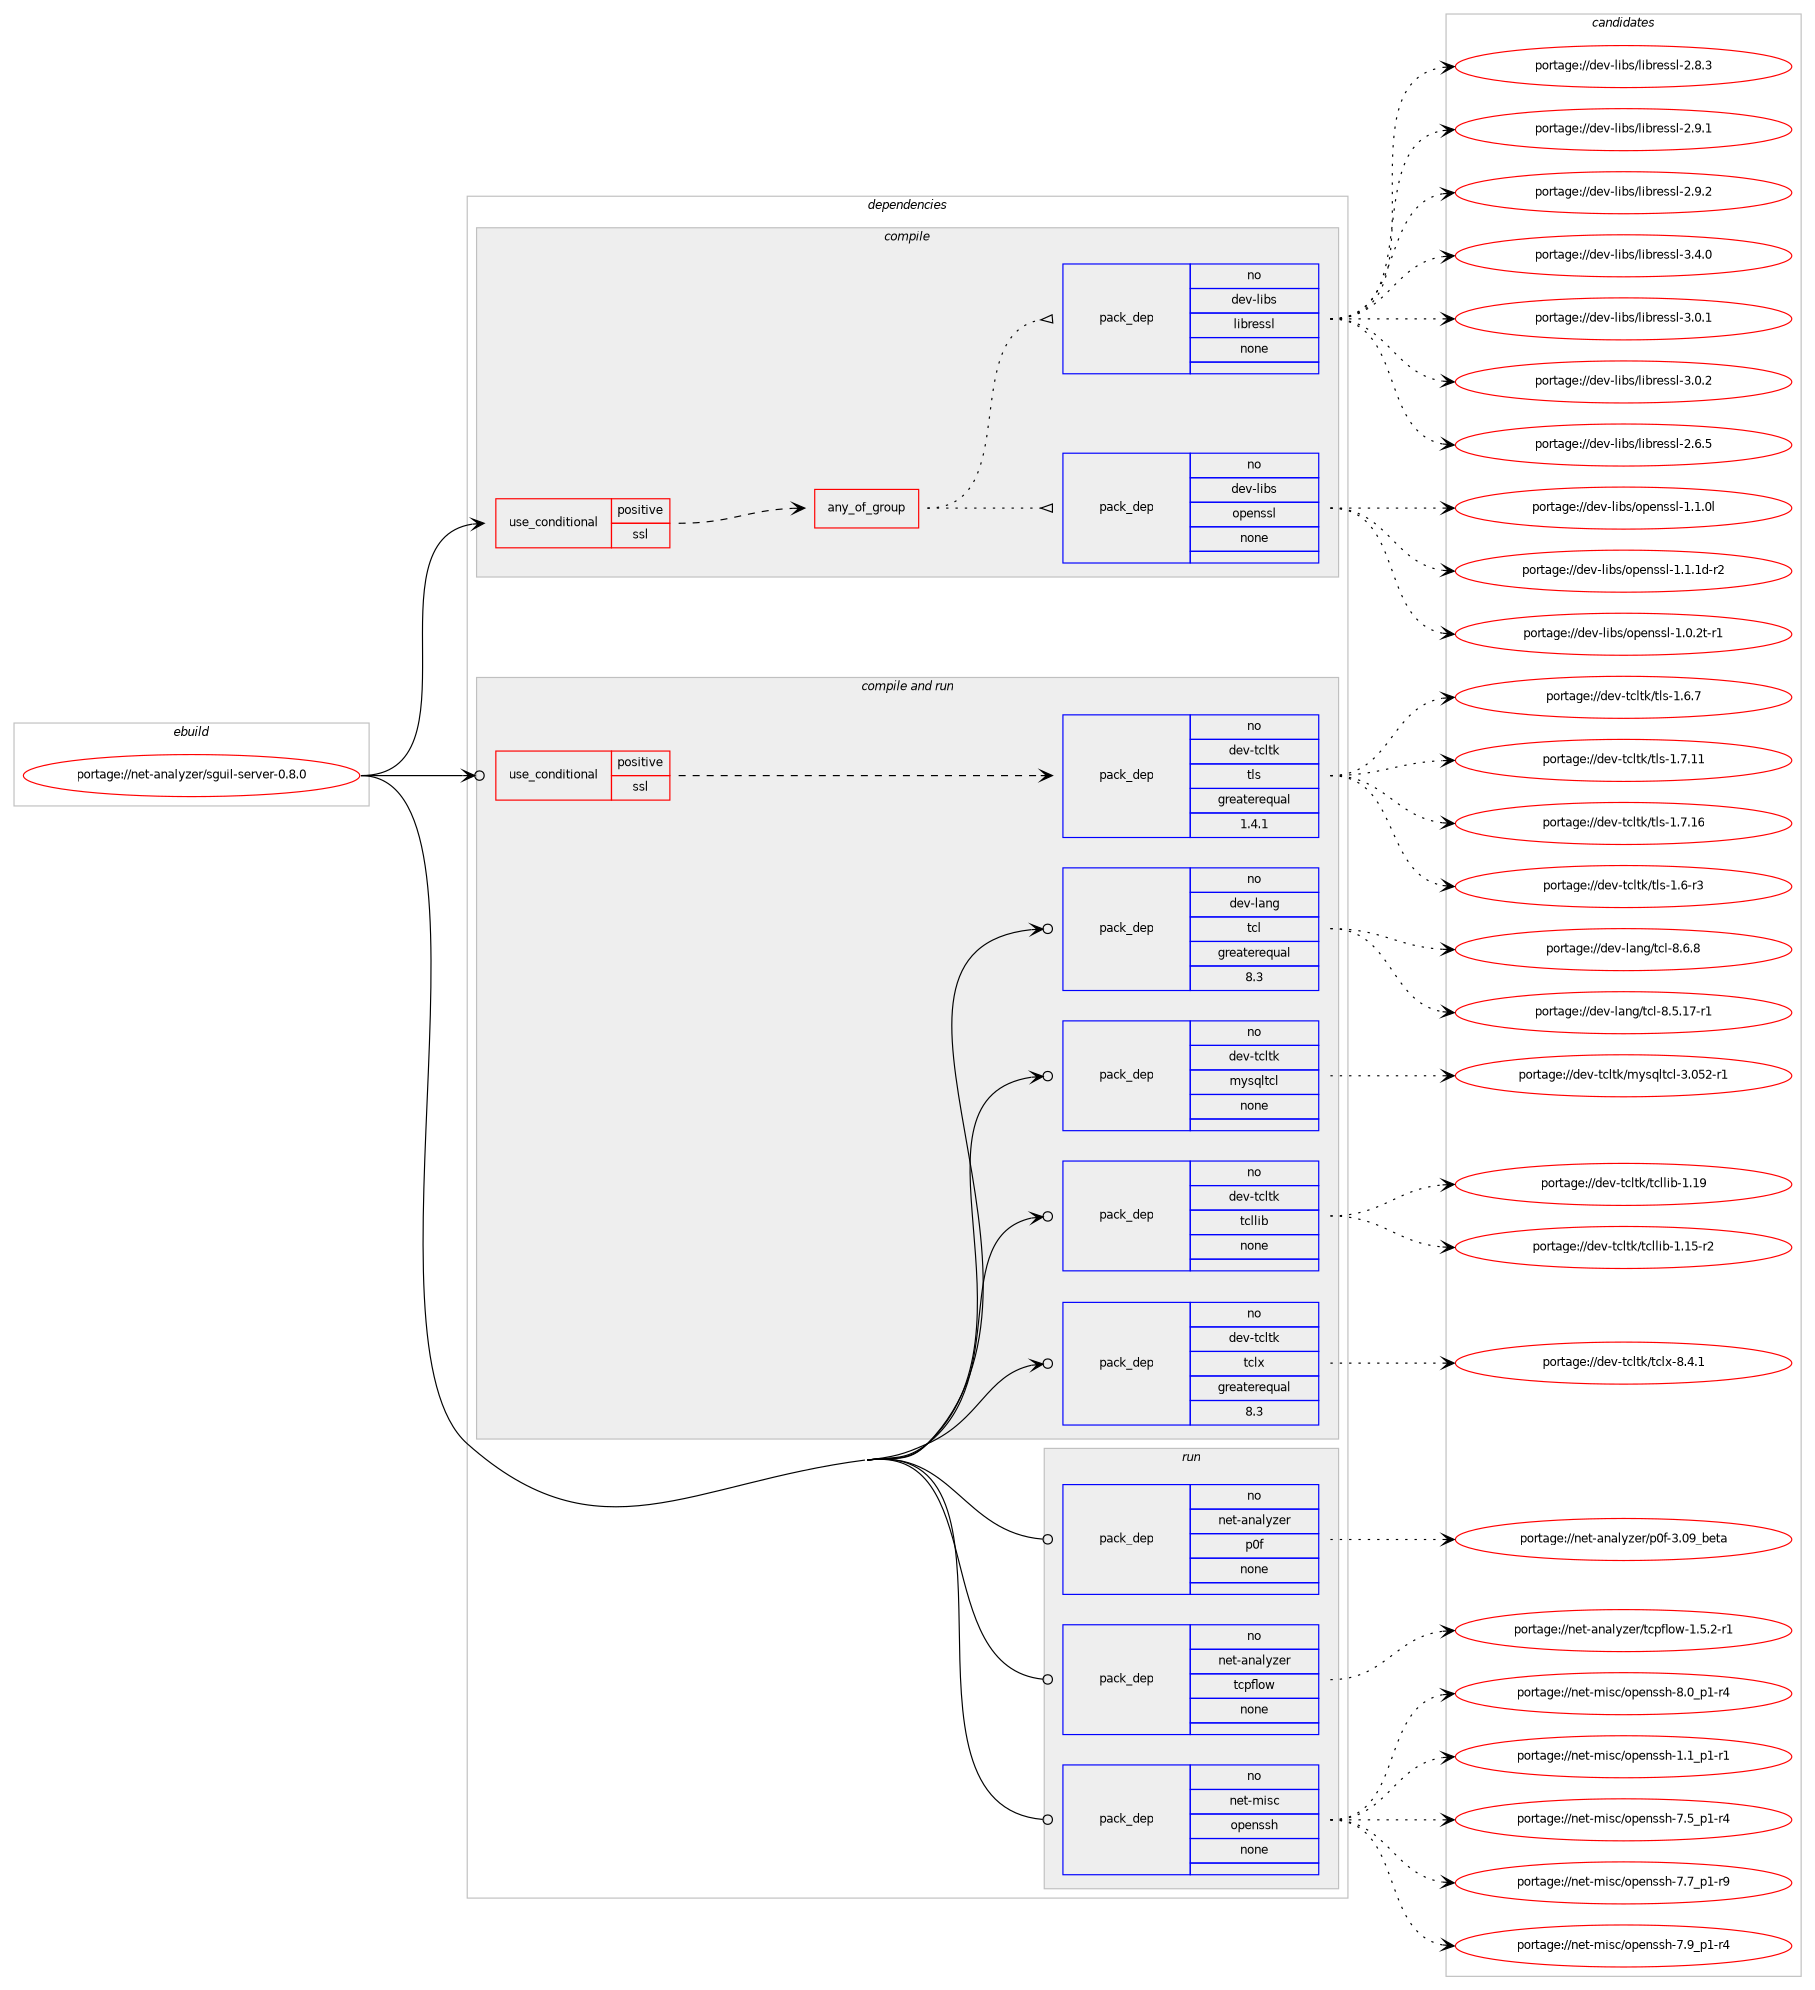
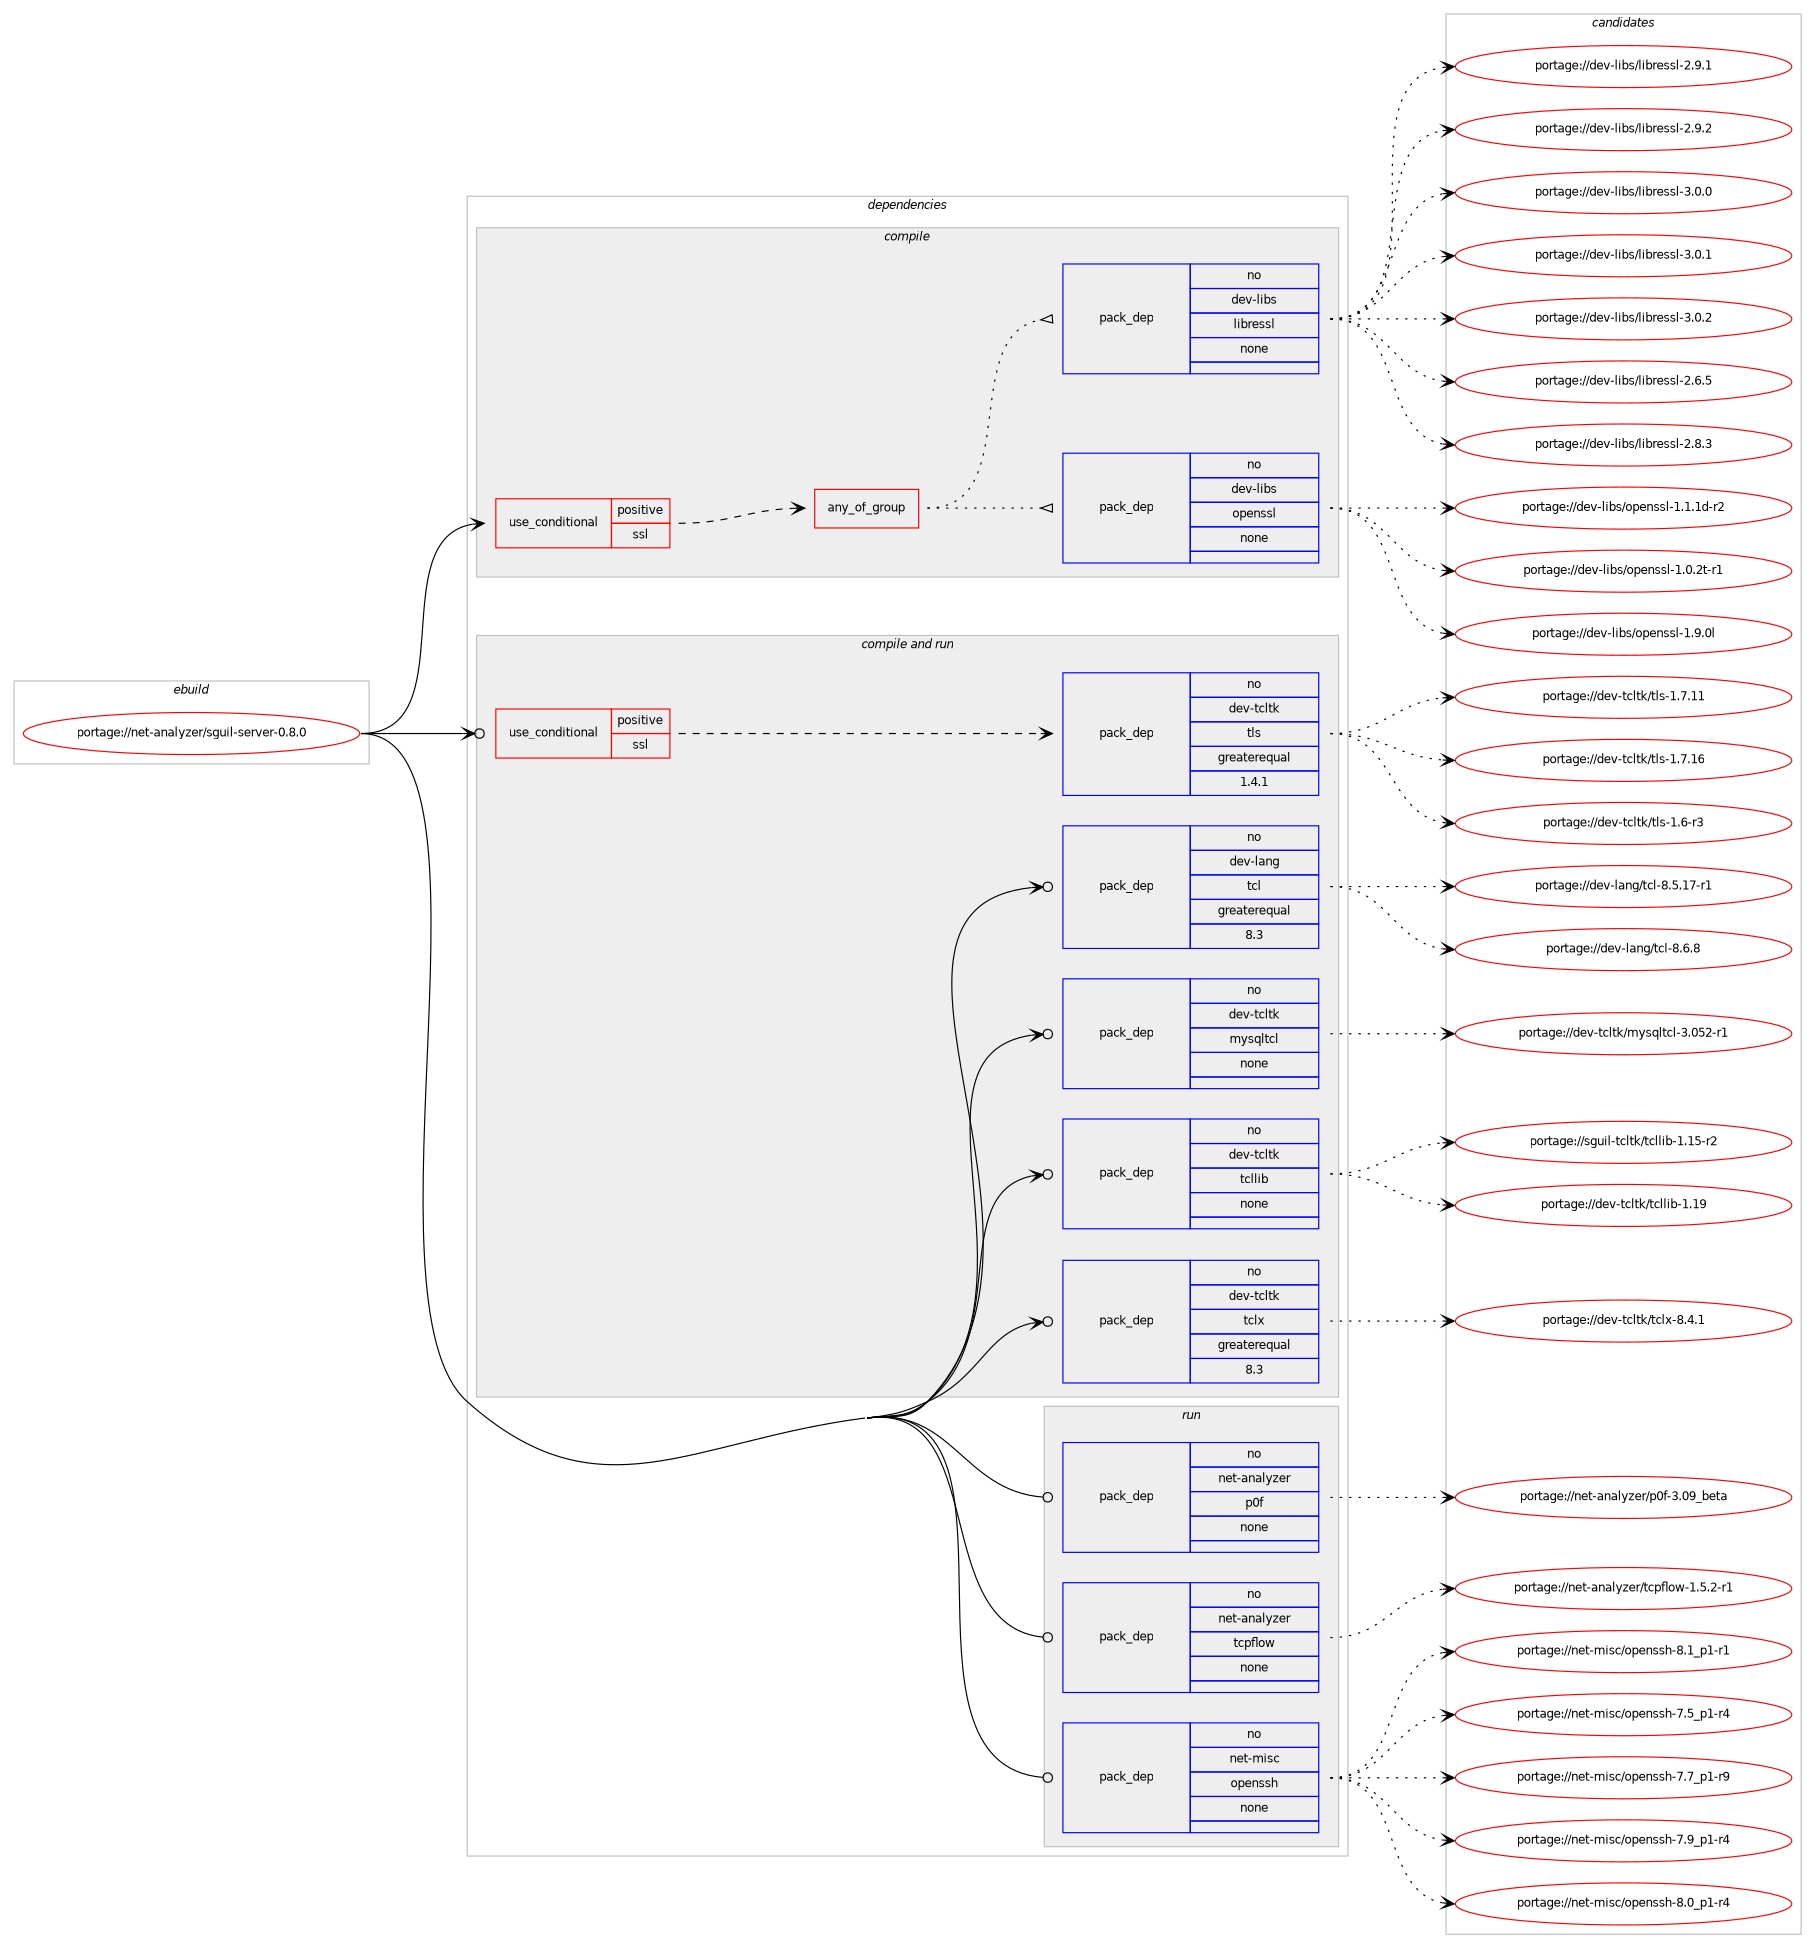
(1624, 256) -> (1624, 193)
(1624, 508) -> (1624, 634)
(1624, 697) -> none
(1624, 1247) -> (1624, 1142)
(1624, 1757) -> (1624, 1652)
